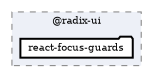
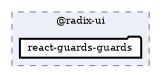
(77, 48) -> (81, 48)
